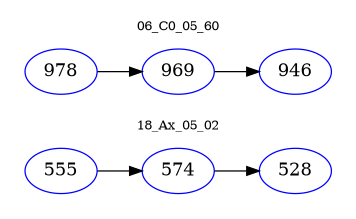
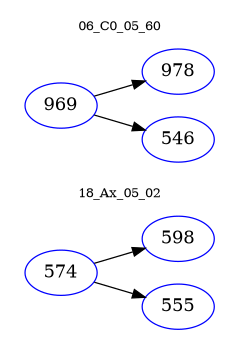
(113, 72) -> (114, 90)
(295, 72) -> (178, 140)
(113, 171) -> (114, 288)
(295, 171) -> (178, 239)
